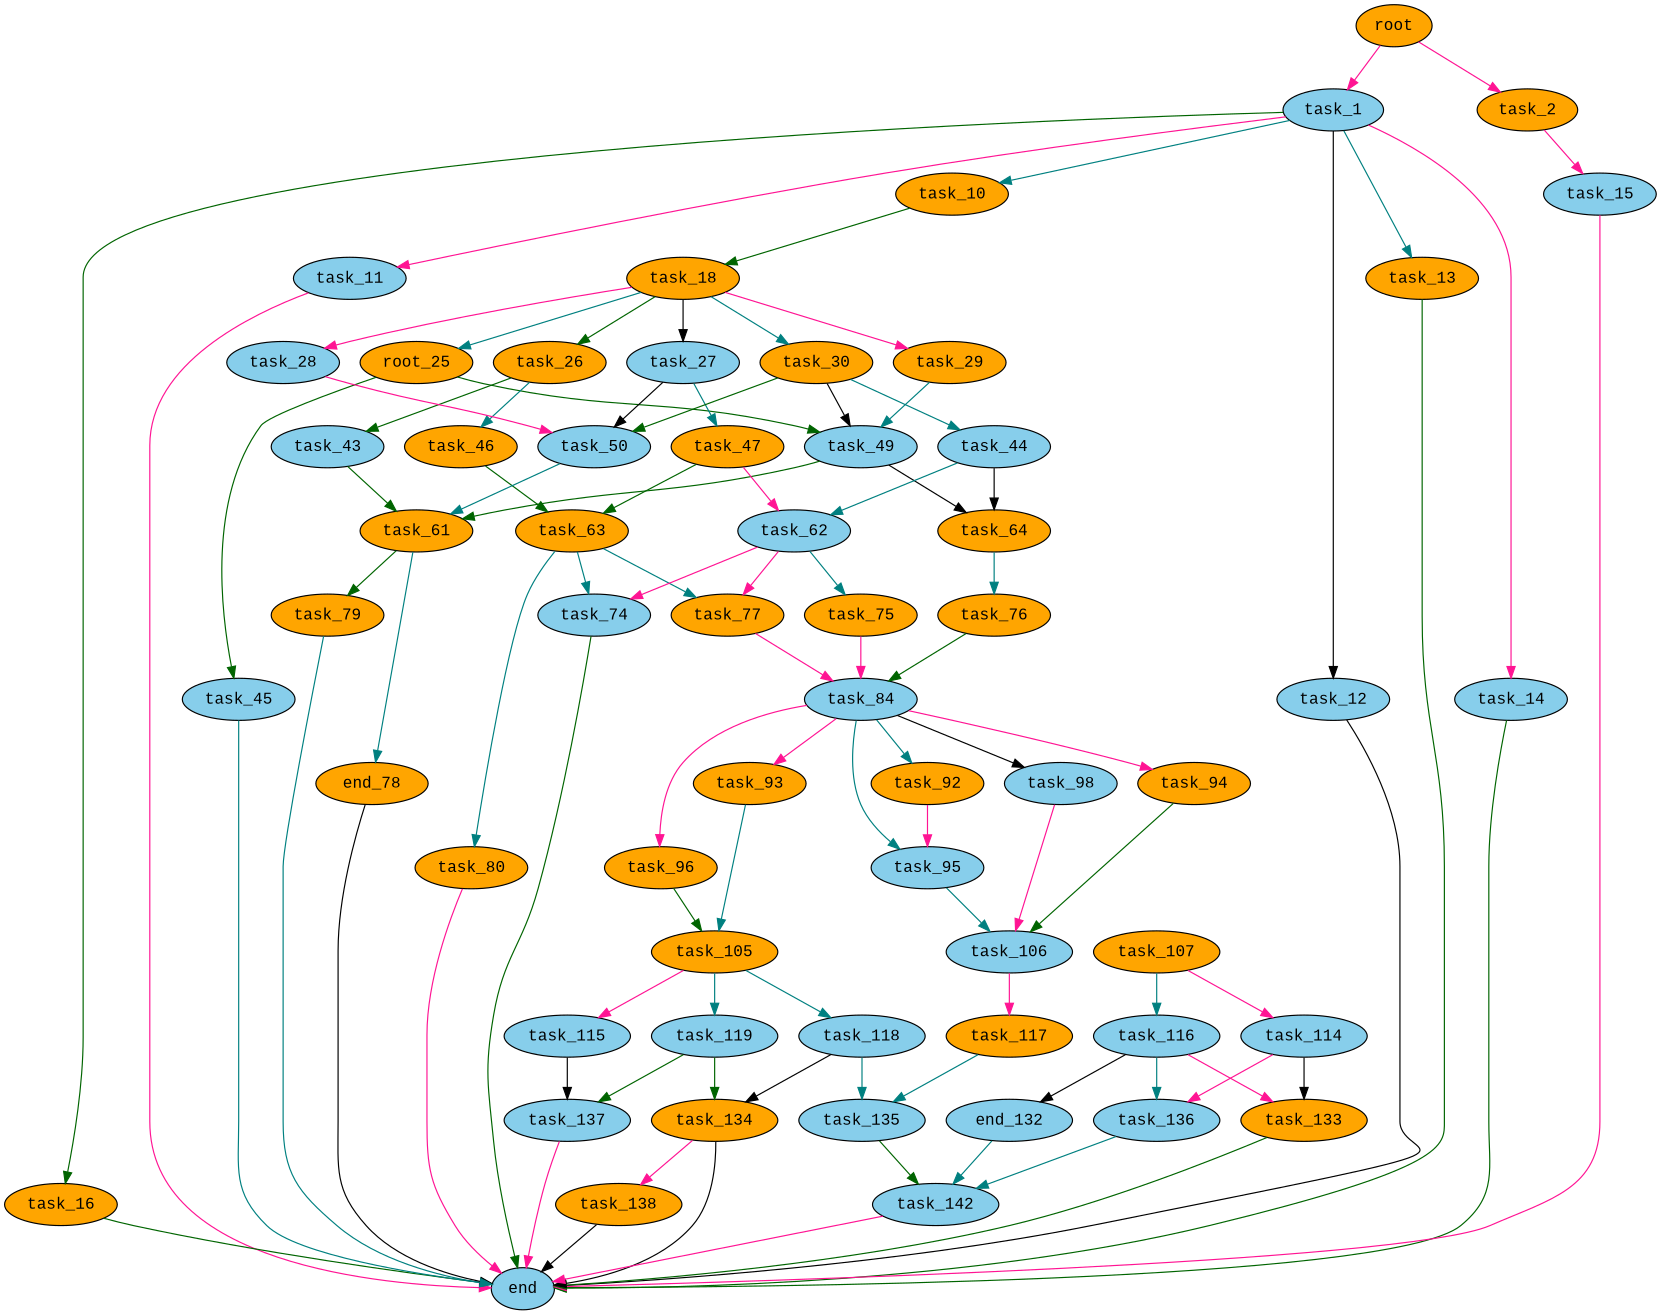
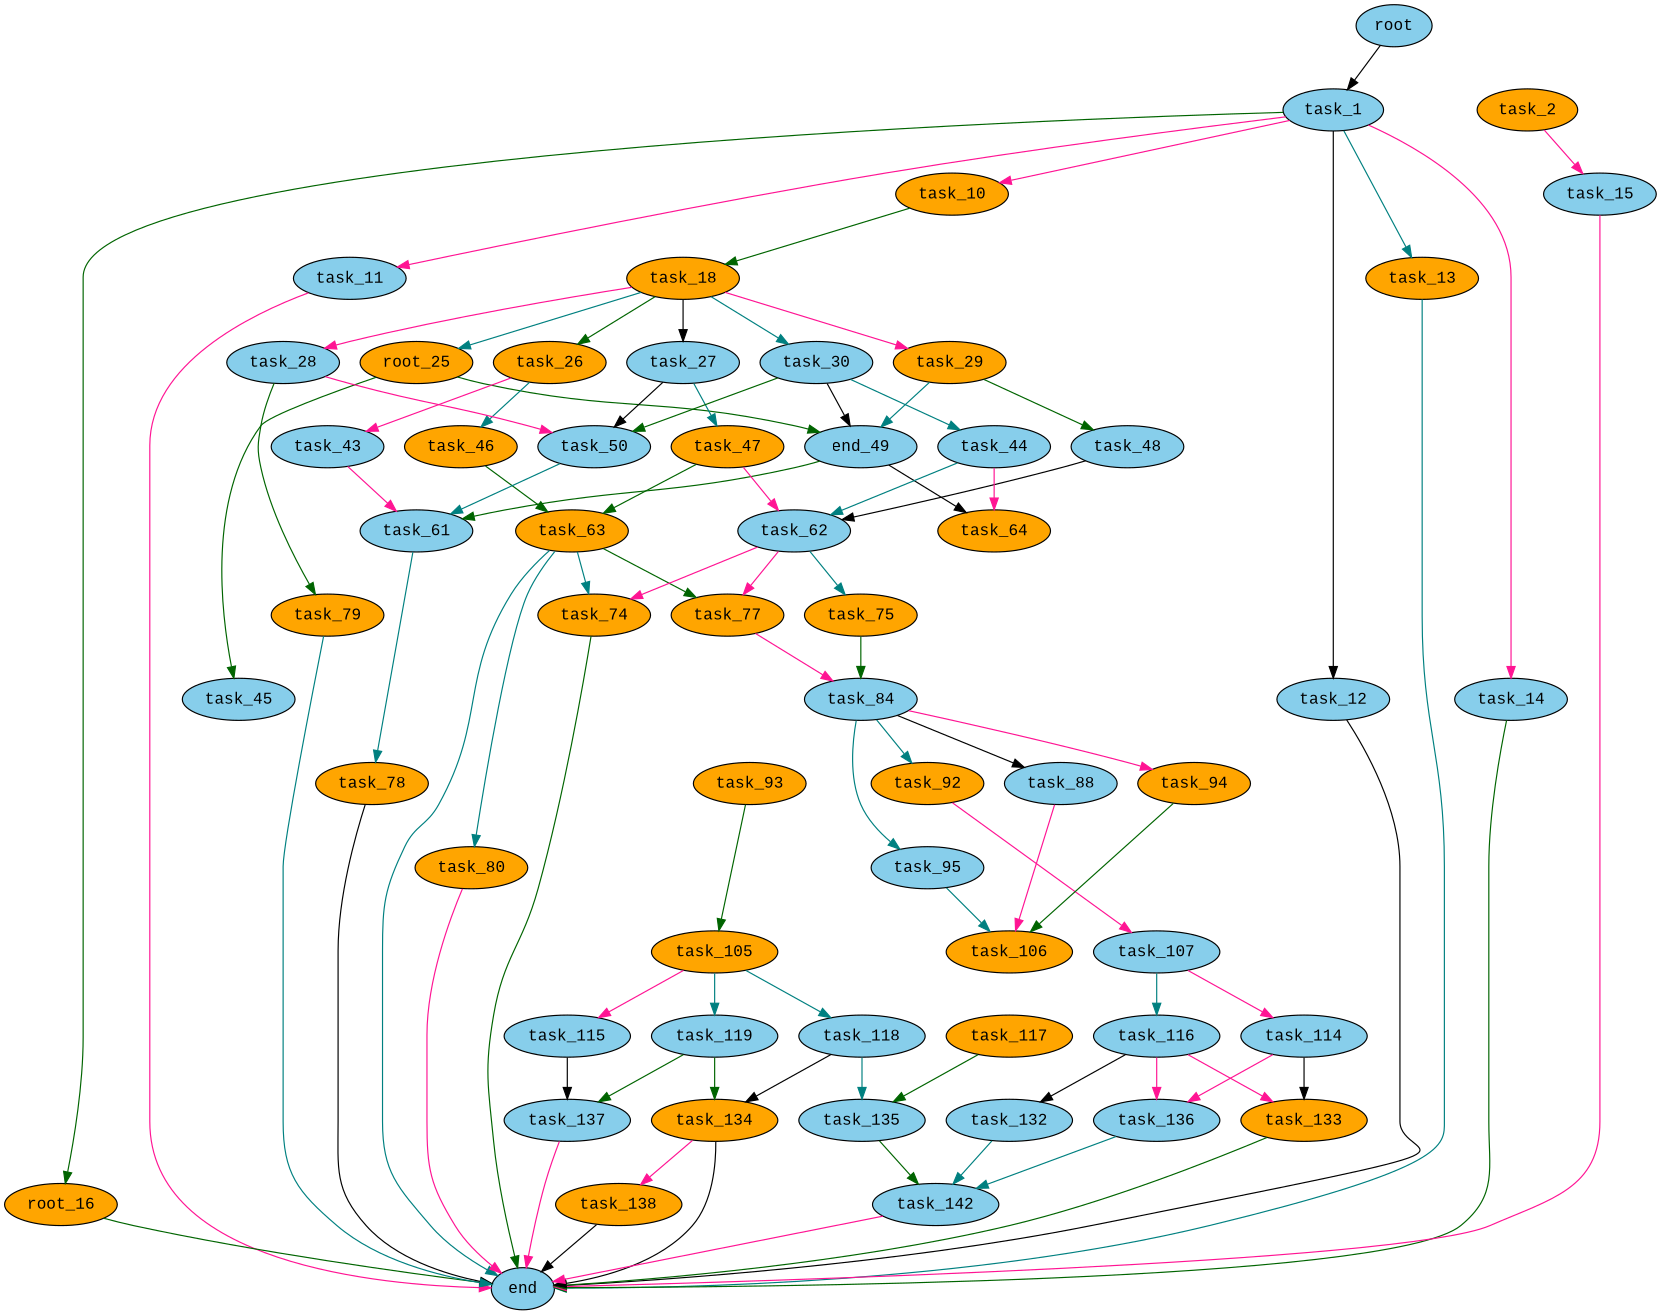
(1394, 26) -> (1394, 26)
(1367, 63) -> (1367, 63)
(1454, 64) -> none
(1150, 150) -> (1150, 150)
(816, 363) -> (816, 363)
(451, 400) -> (451, 400)
(861, 447) -> (861, 447)
none -> (1127, 447)
(994, 483) -> (994, 477)
(368, 485) -> (368, 485)
(416, 531) -> (416, 531)
(376, 569) -> (266, 487)
(644, 570) -> (644, 570)
(594, 615) -> (594, 615)
(994, 615) -> none
(861, 651) -> (861, 651)
(810, 738) -> none
(372, 784) -> (372, 784)
(1061, 784) -> (1061, 784)
(927, 820) -> (1029, 858)
(733, 862) -> (733, 862)
(661, 868) -> none
(1009, 952) -> (1009, 952)
(1157, 952) -> (1157, 952)
(1009, 988) -> none
(1157, 1072) -> (1157, 1072)
(941, 1075) -> (941, 1075)
(239, 1089) -> (384, 909)
(1009, 1120) -> (1009, 1120)
(1444, 1125) -> (1444, 1125)
(61, 1205) -> (61, 1205)
